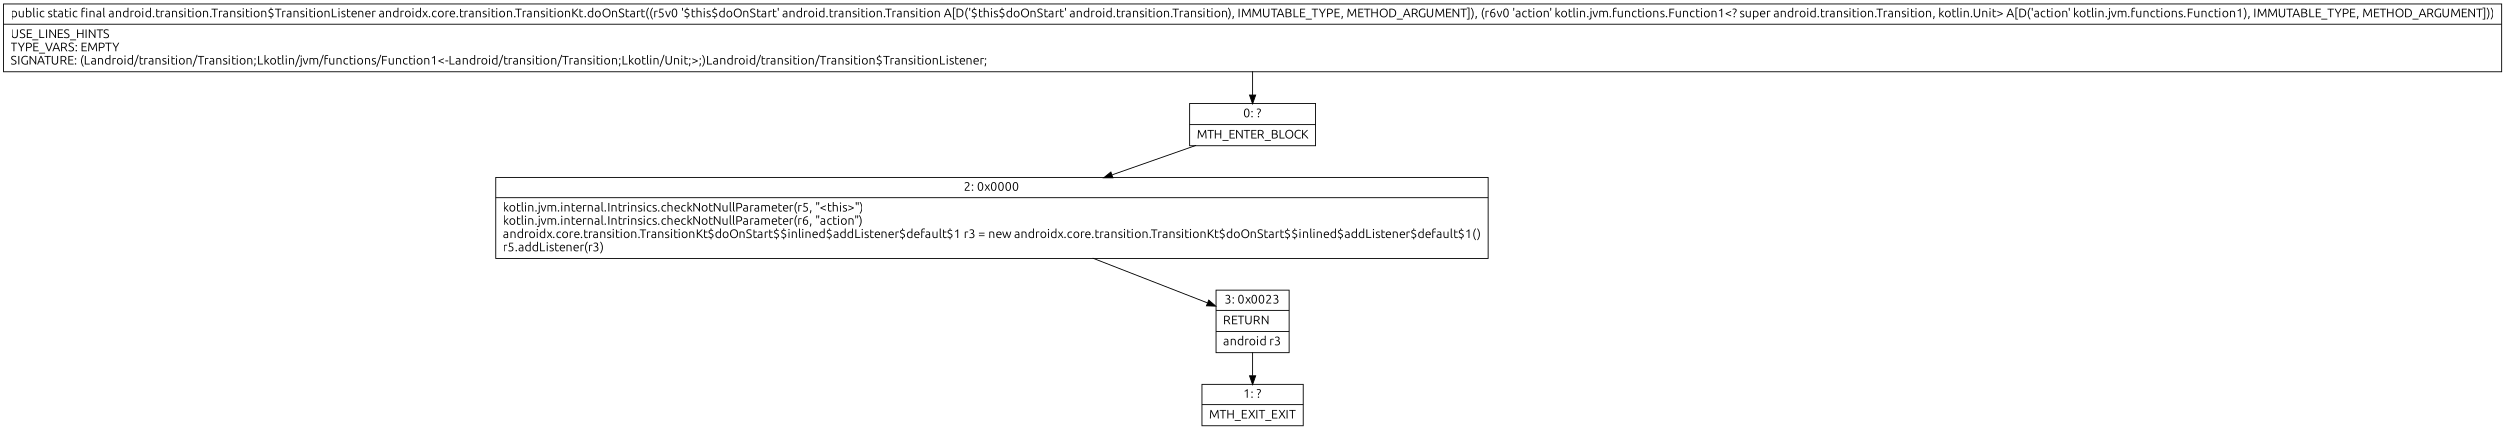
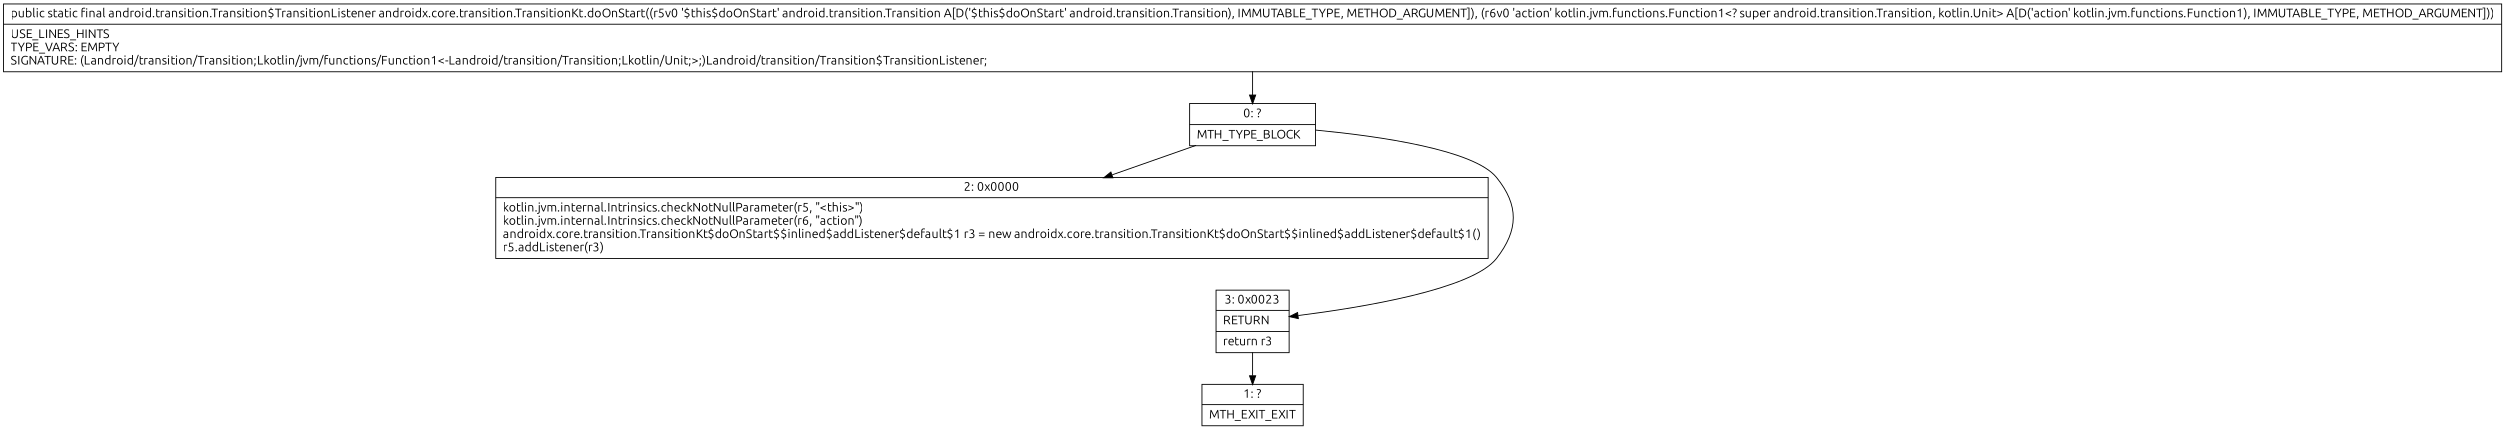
(1253, 135) -> (1249, 135)
(1150, 280) -> (1512, 228)
(1253, 342) -> (1248, 342)
